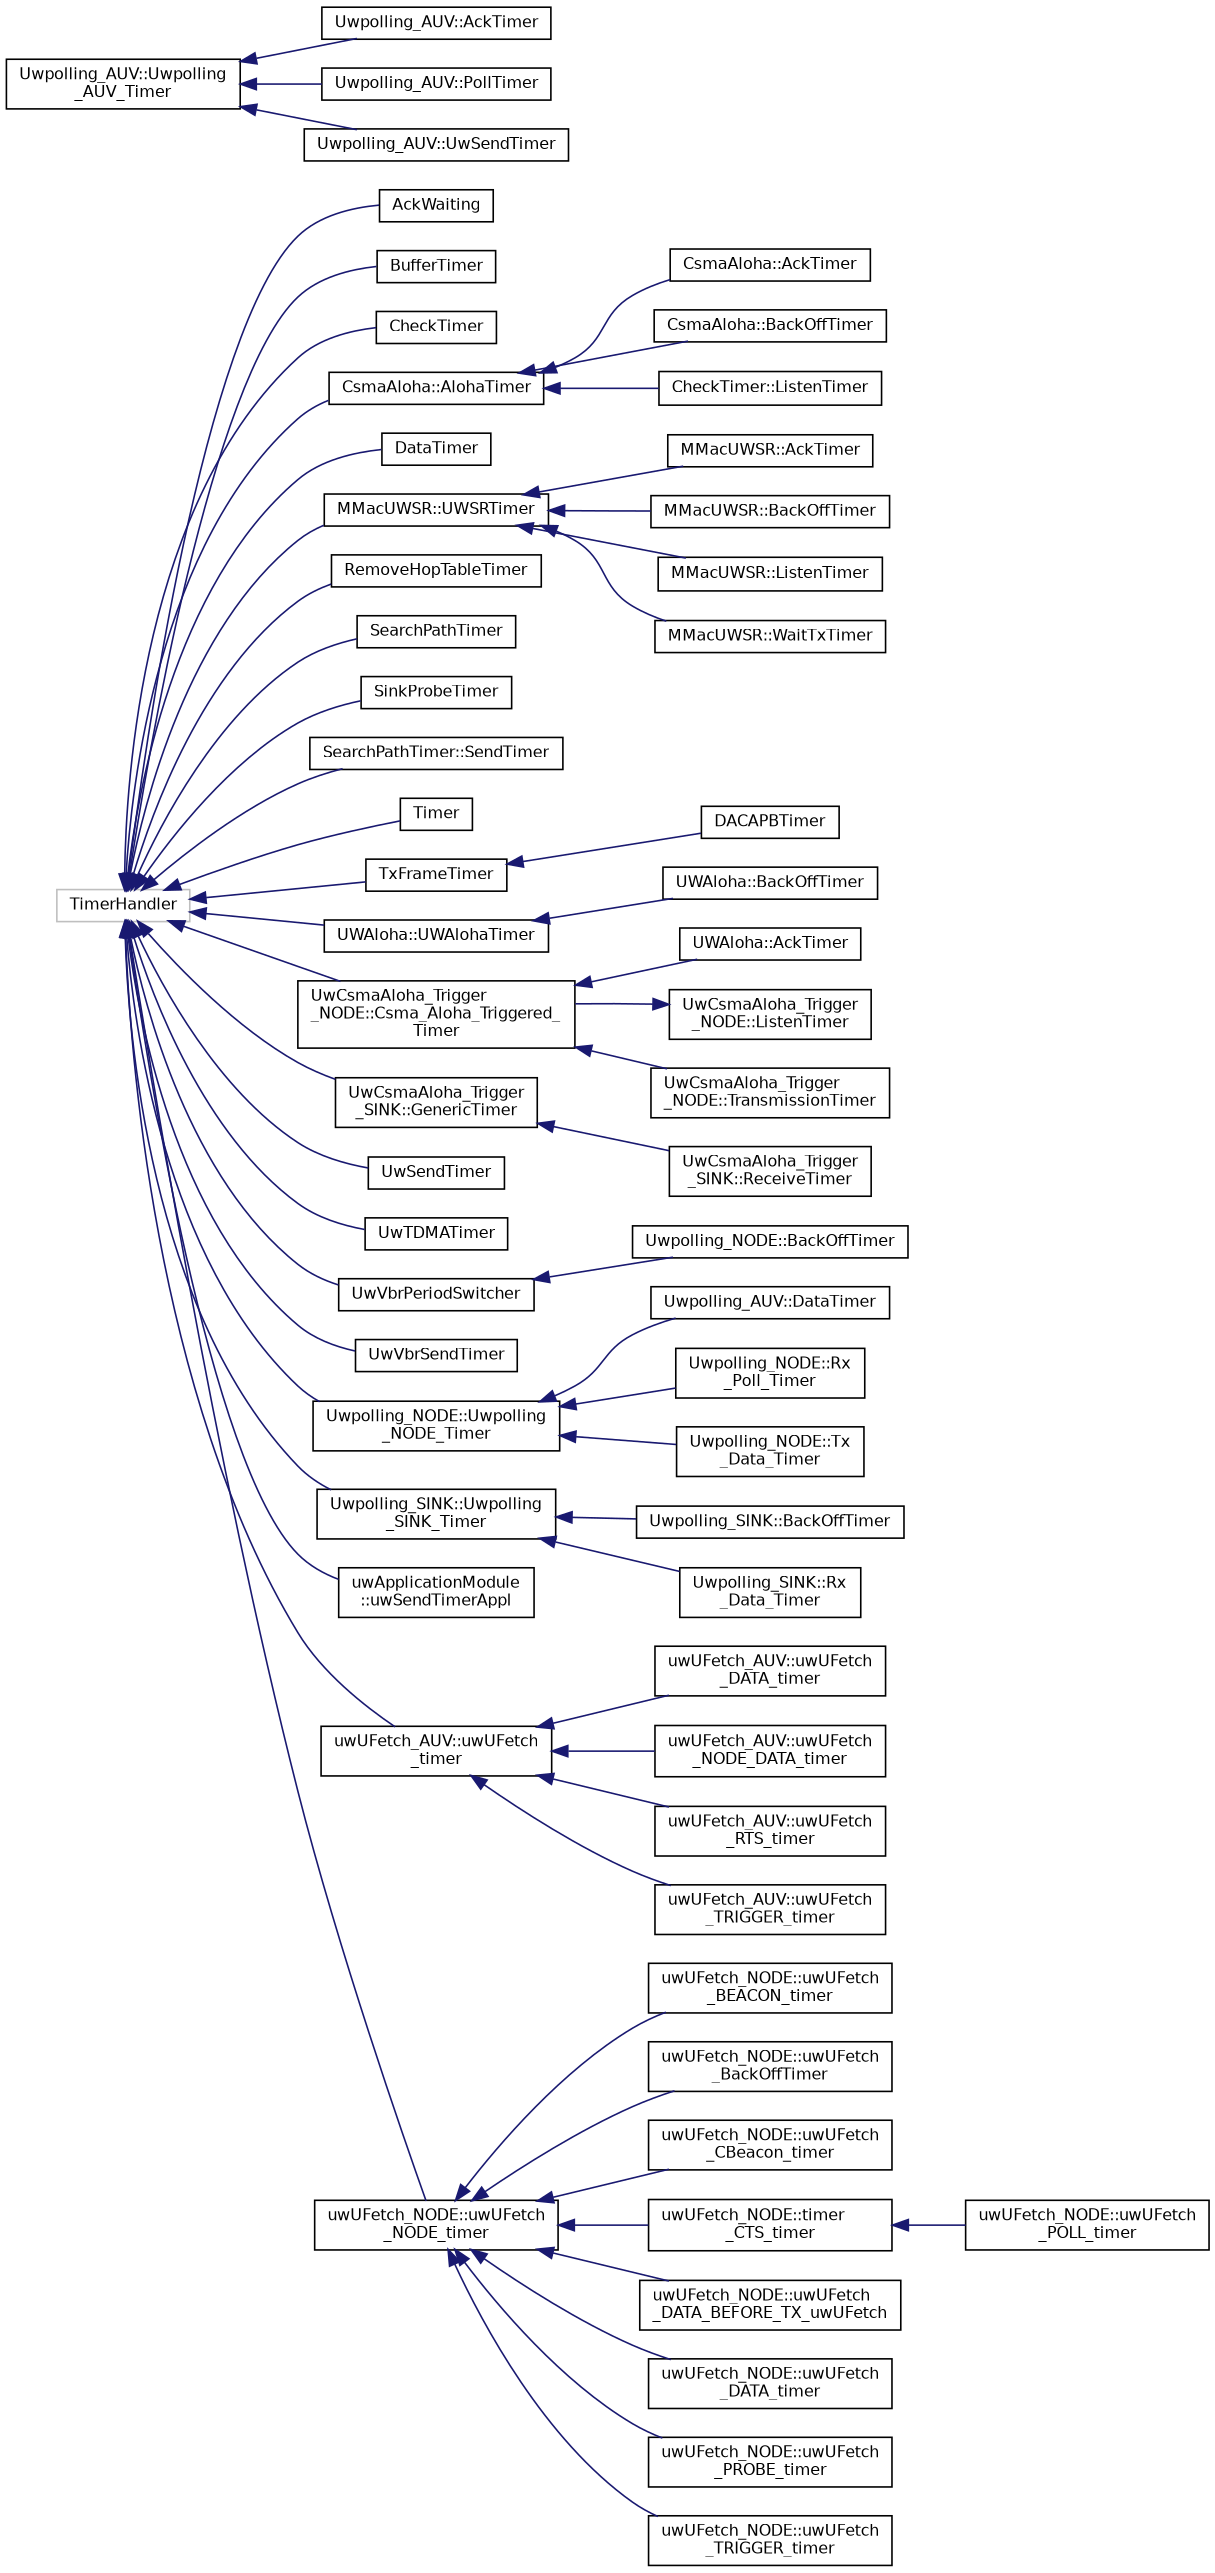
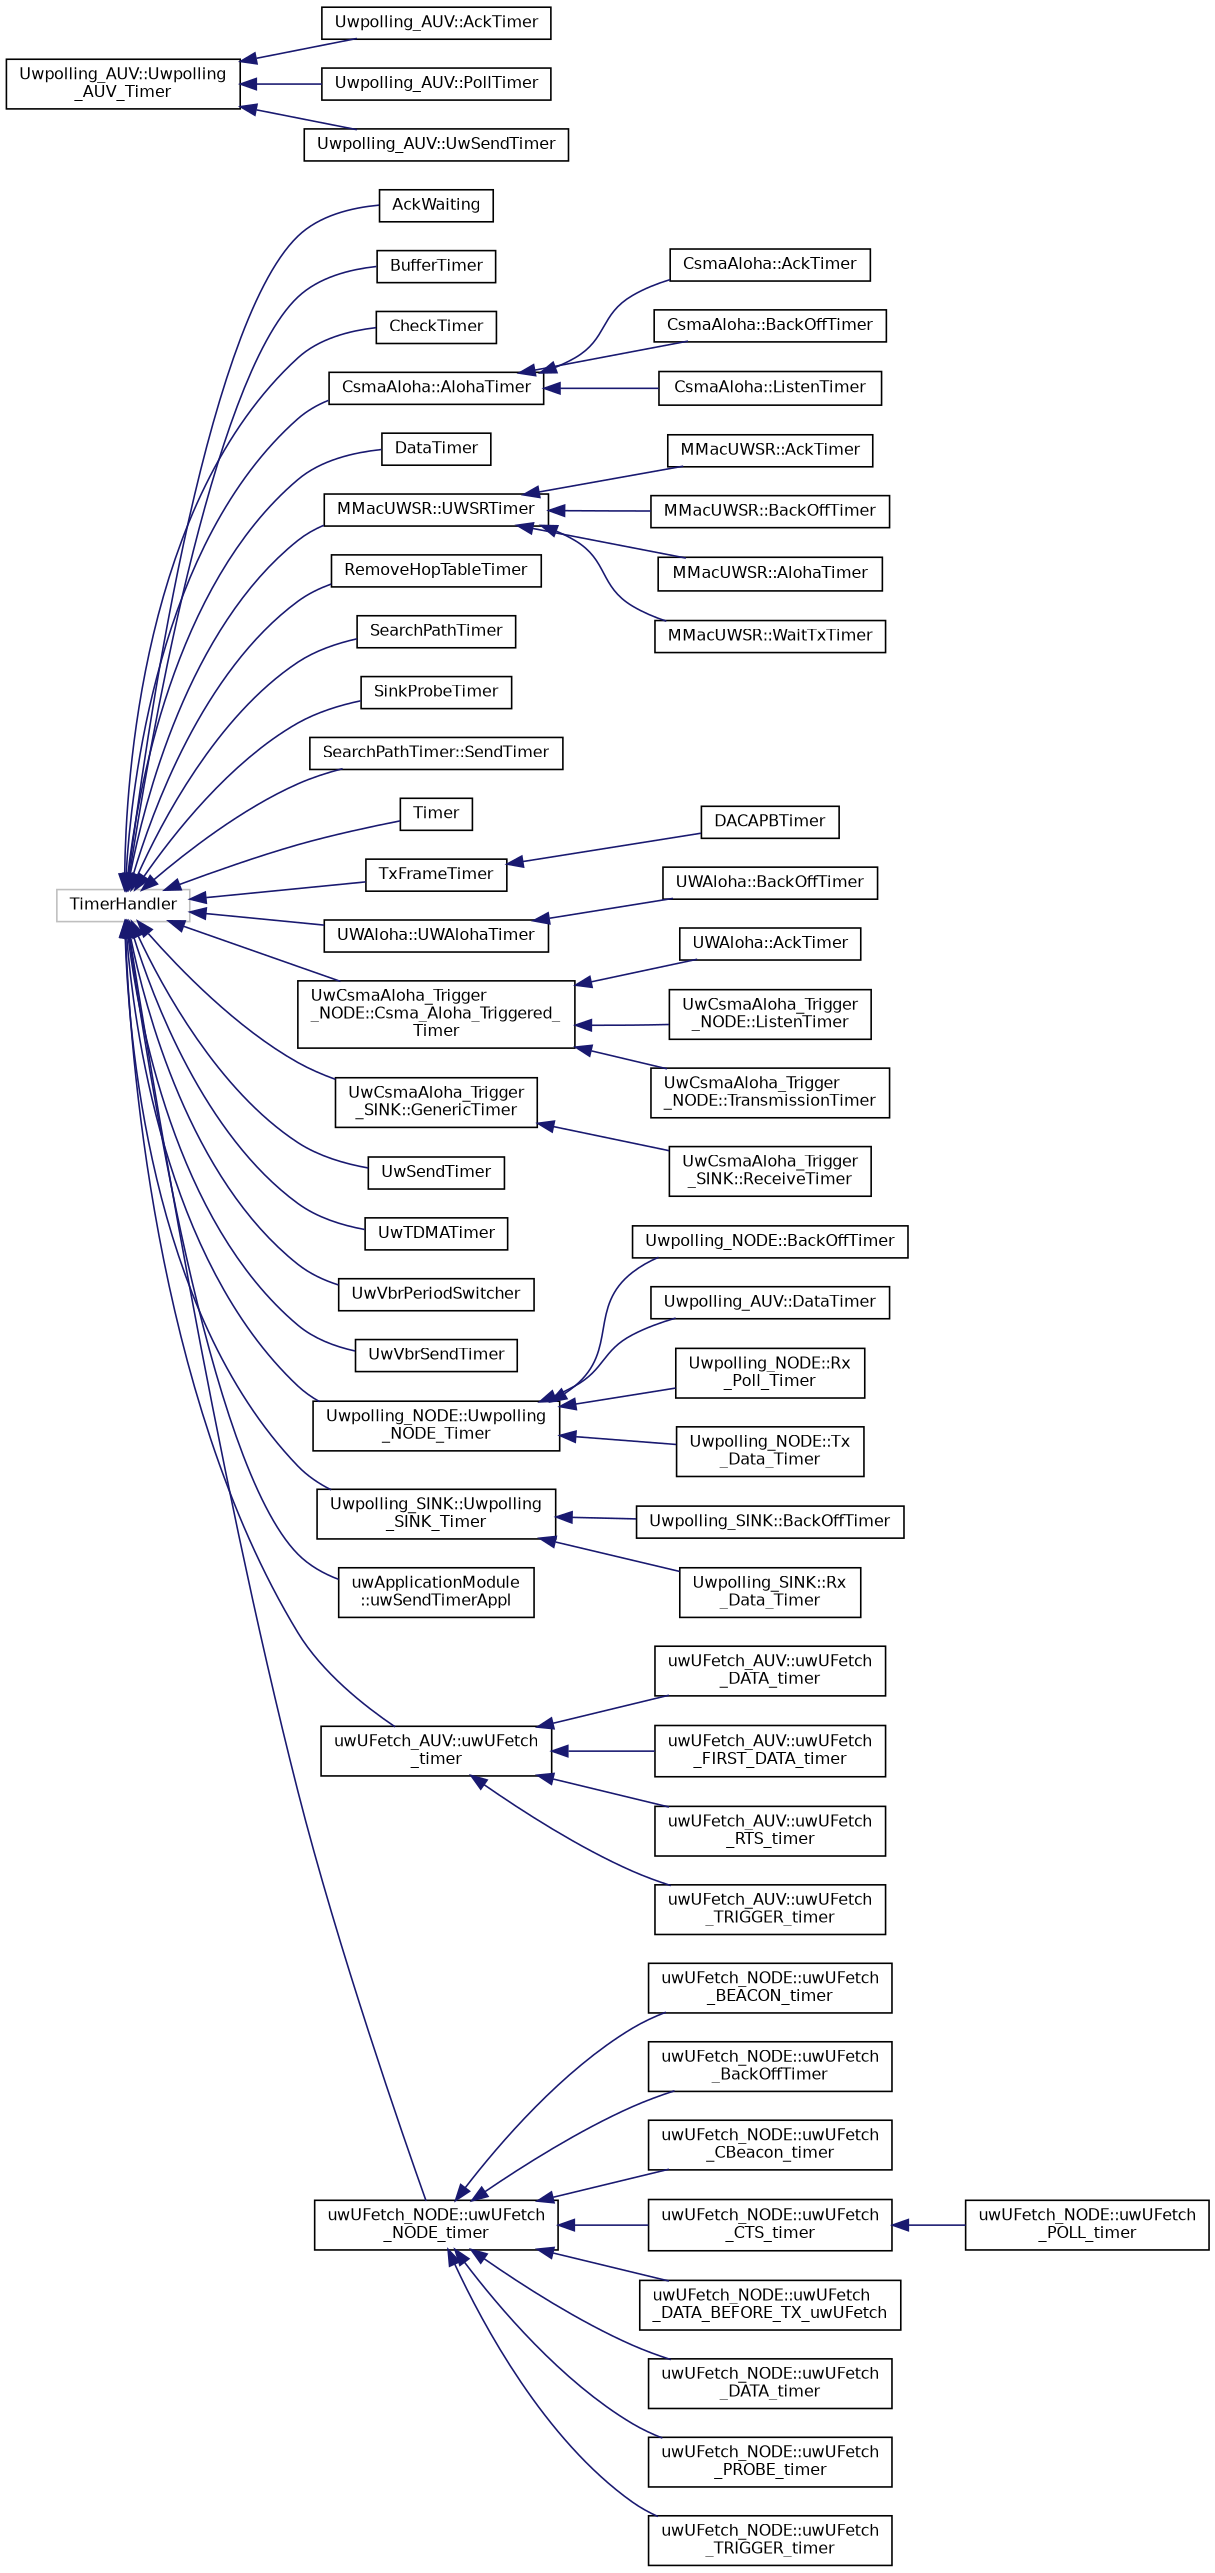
(770, 388) -> (770, 388)
(770, 574) -> (770, 574)
(614, 1004) -> (630, 1025)
(611, 1267) -> (605, 1320)
(770, 1751) -> (770, 1751)
(770, 2225) -> (770, 2225)
